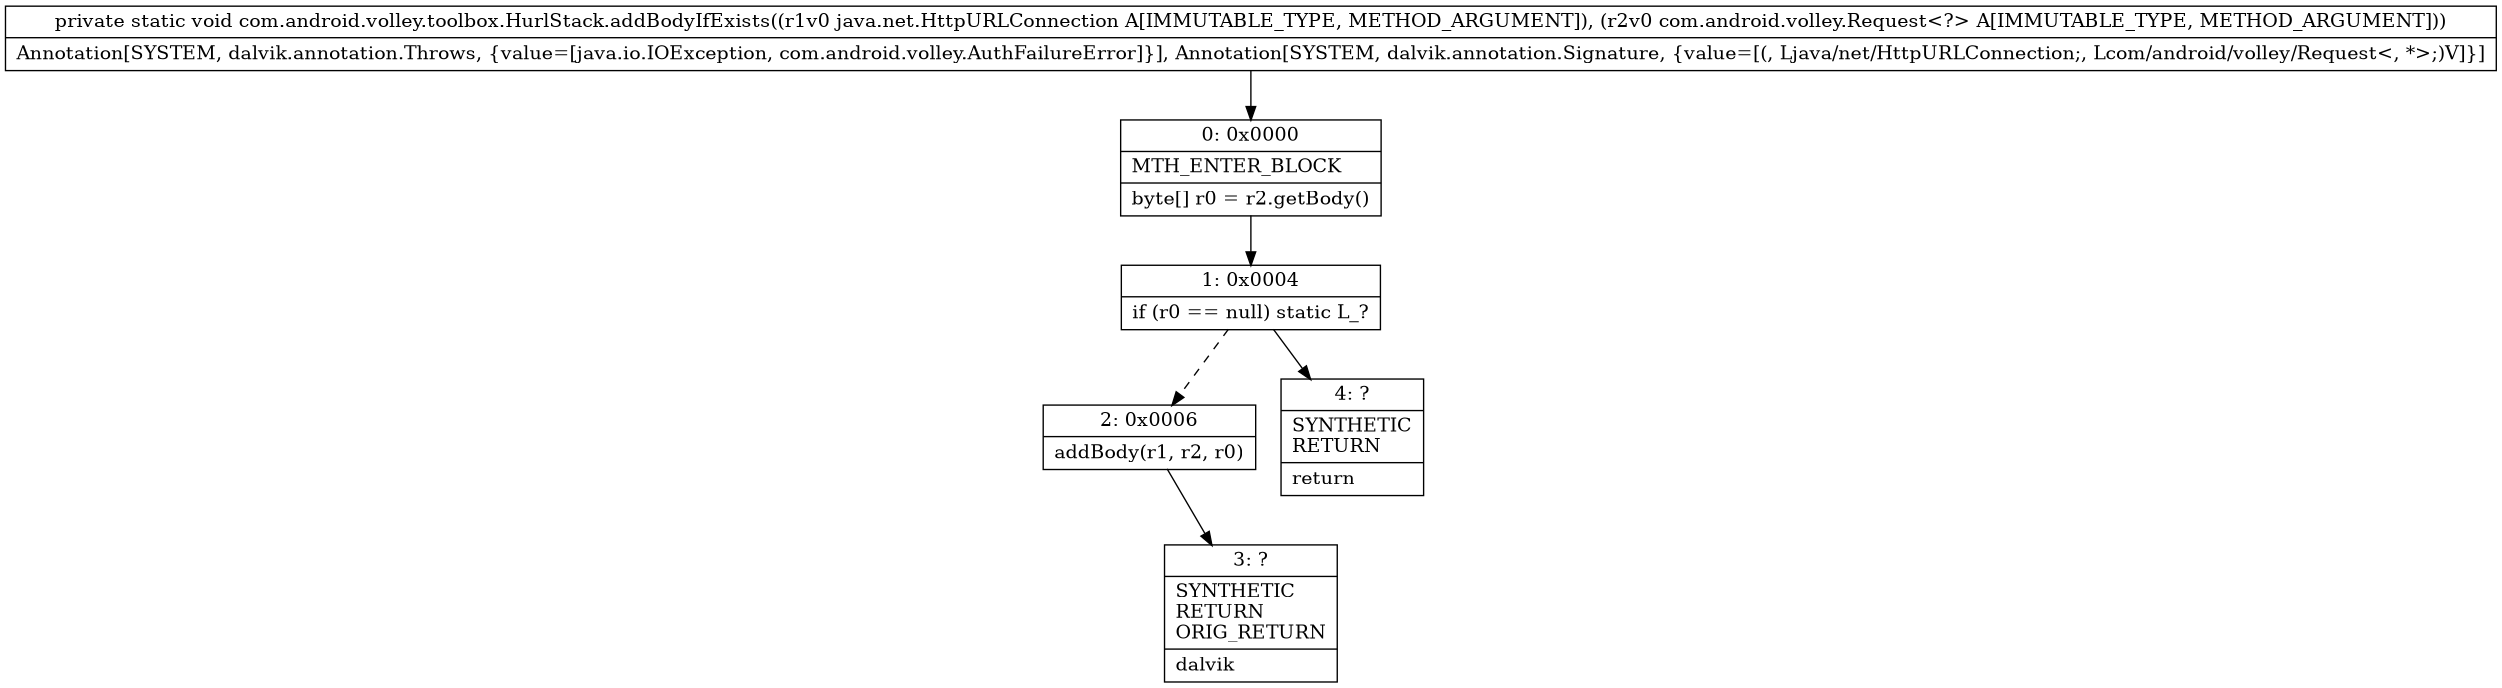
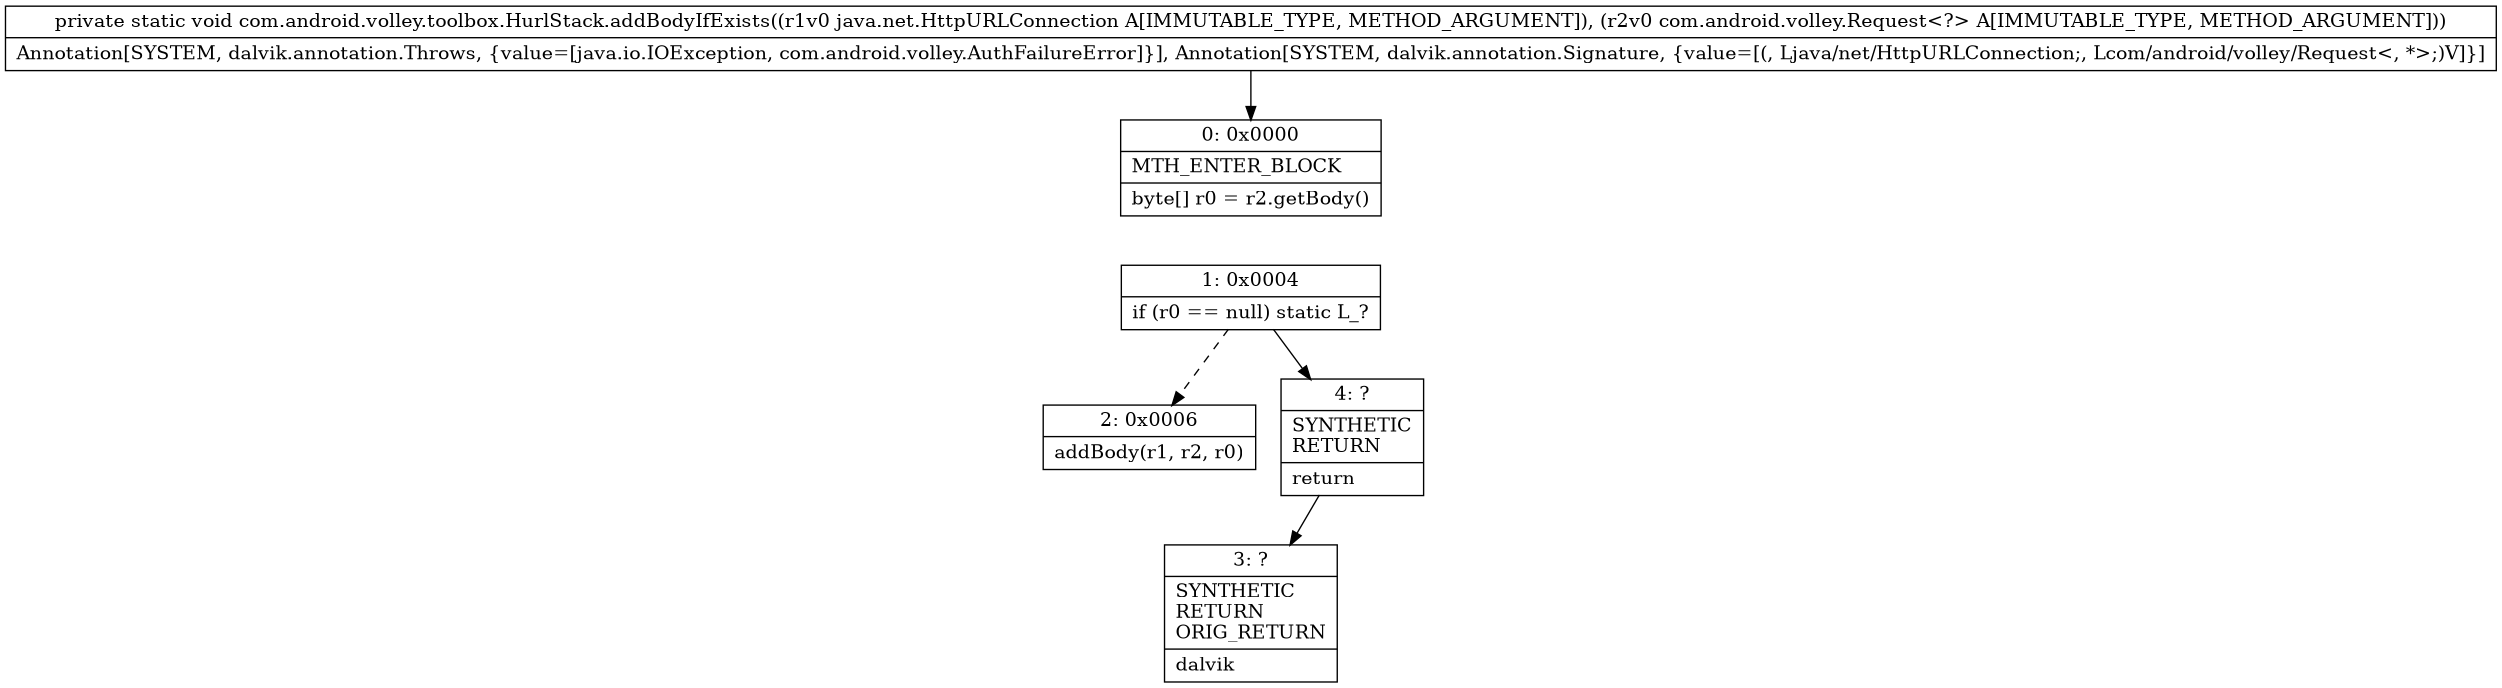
(1251, 234) -> none
(1186, 501) -> (1308, 514)
